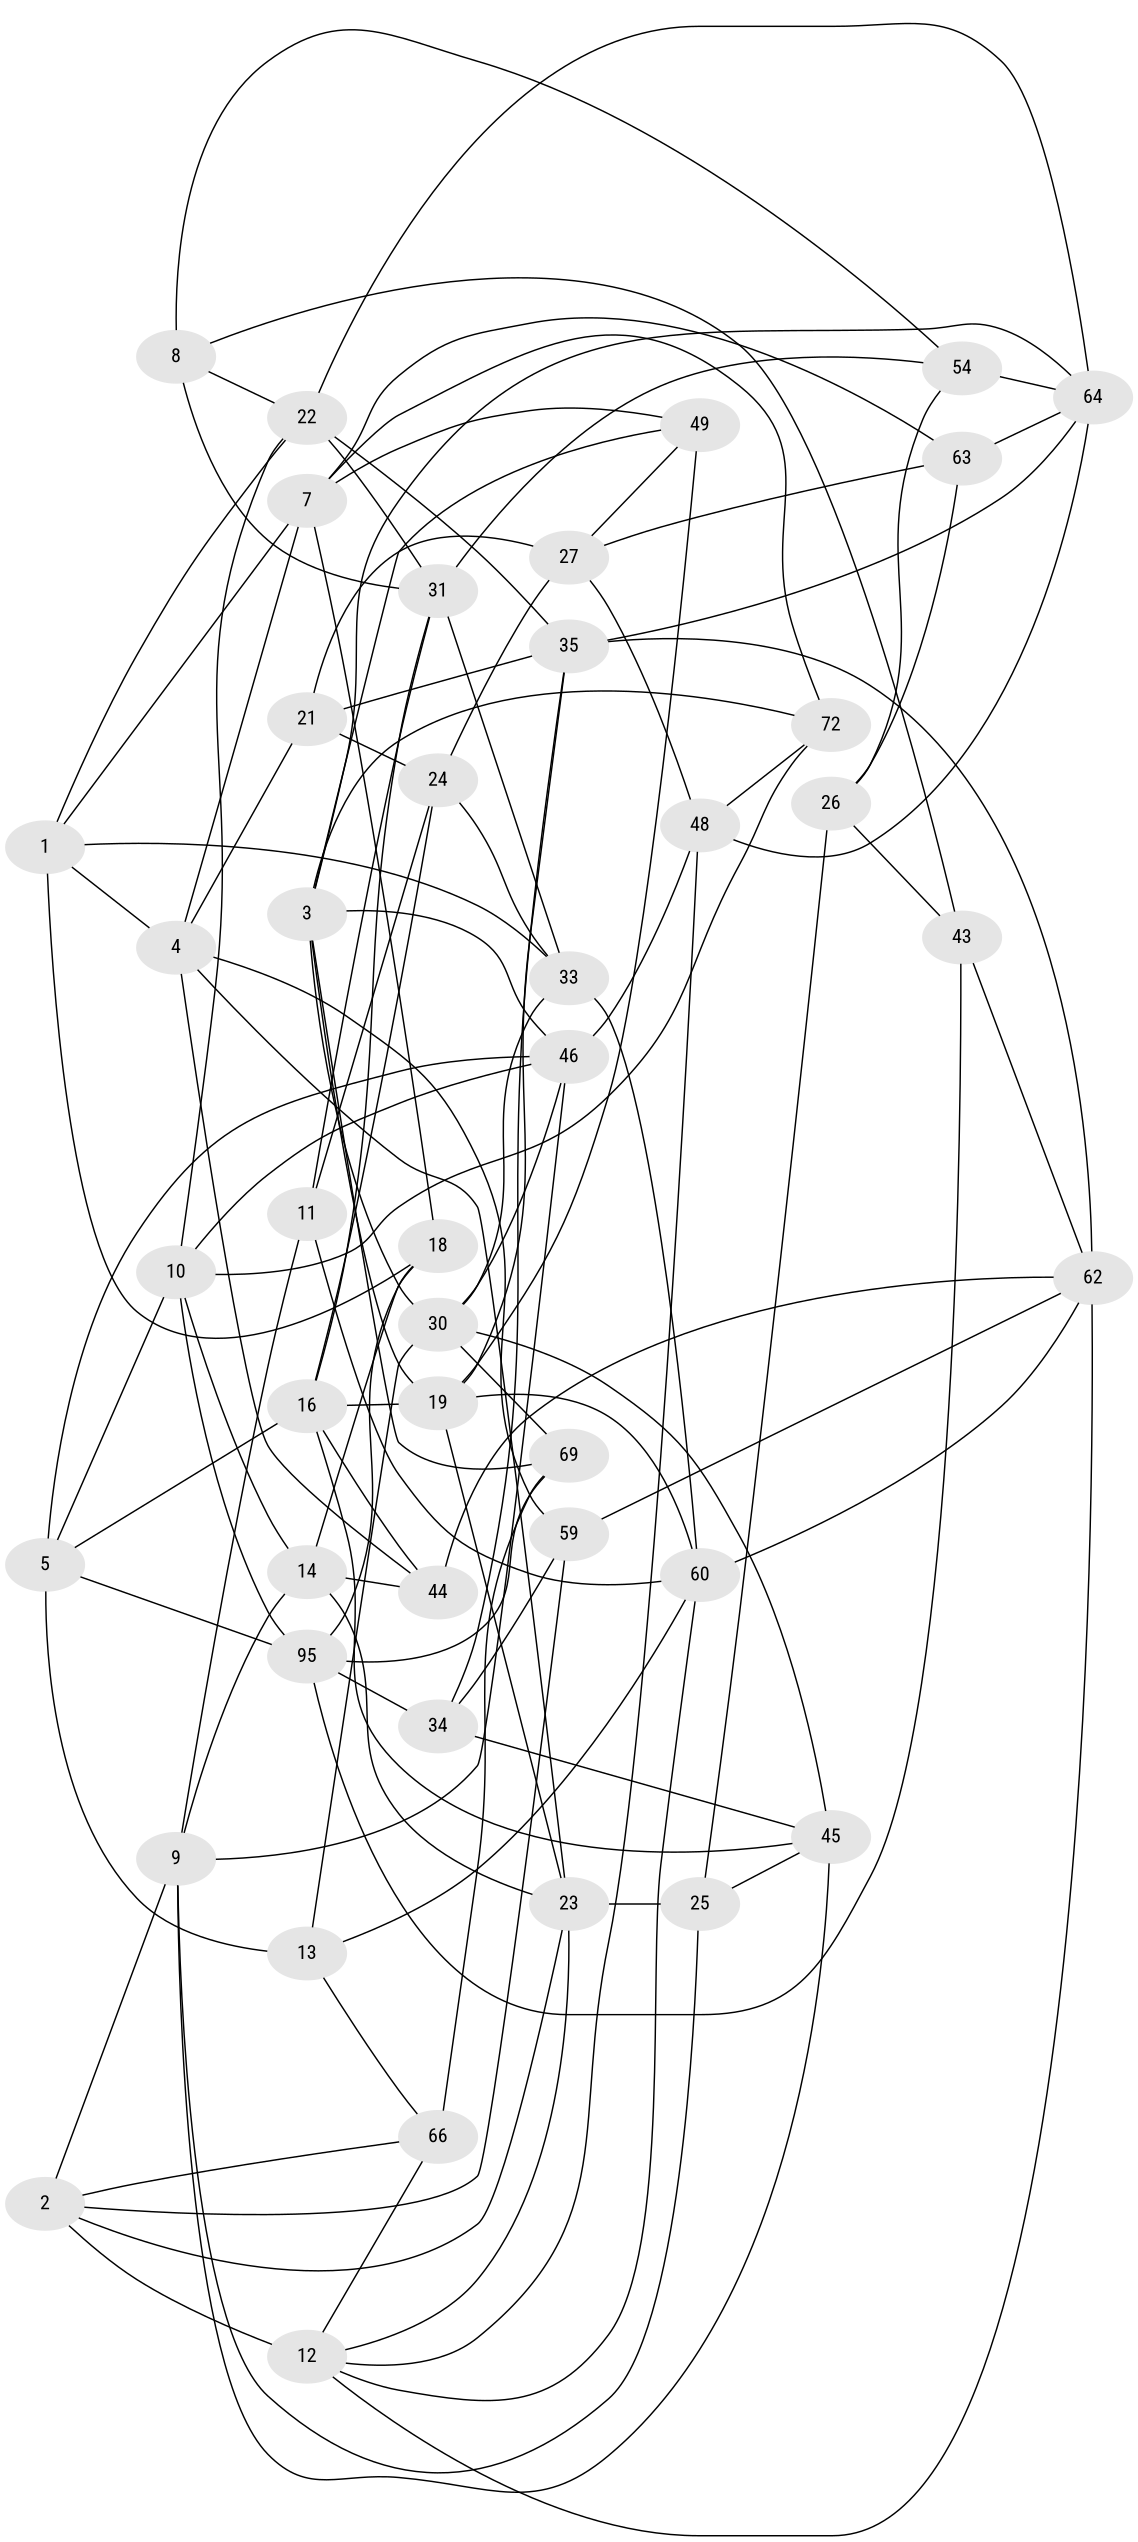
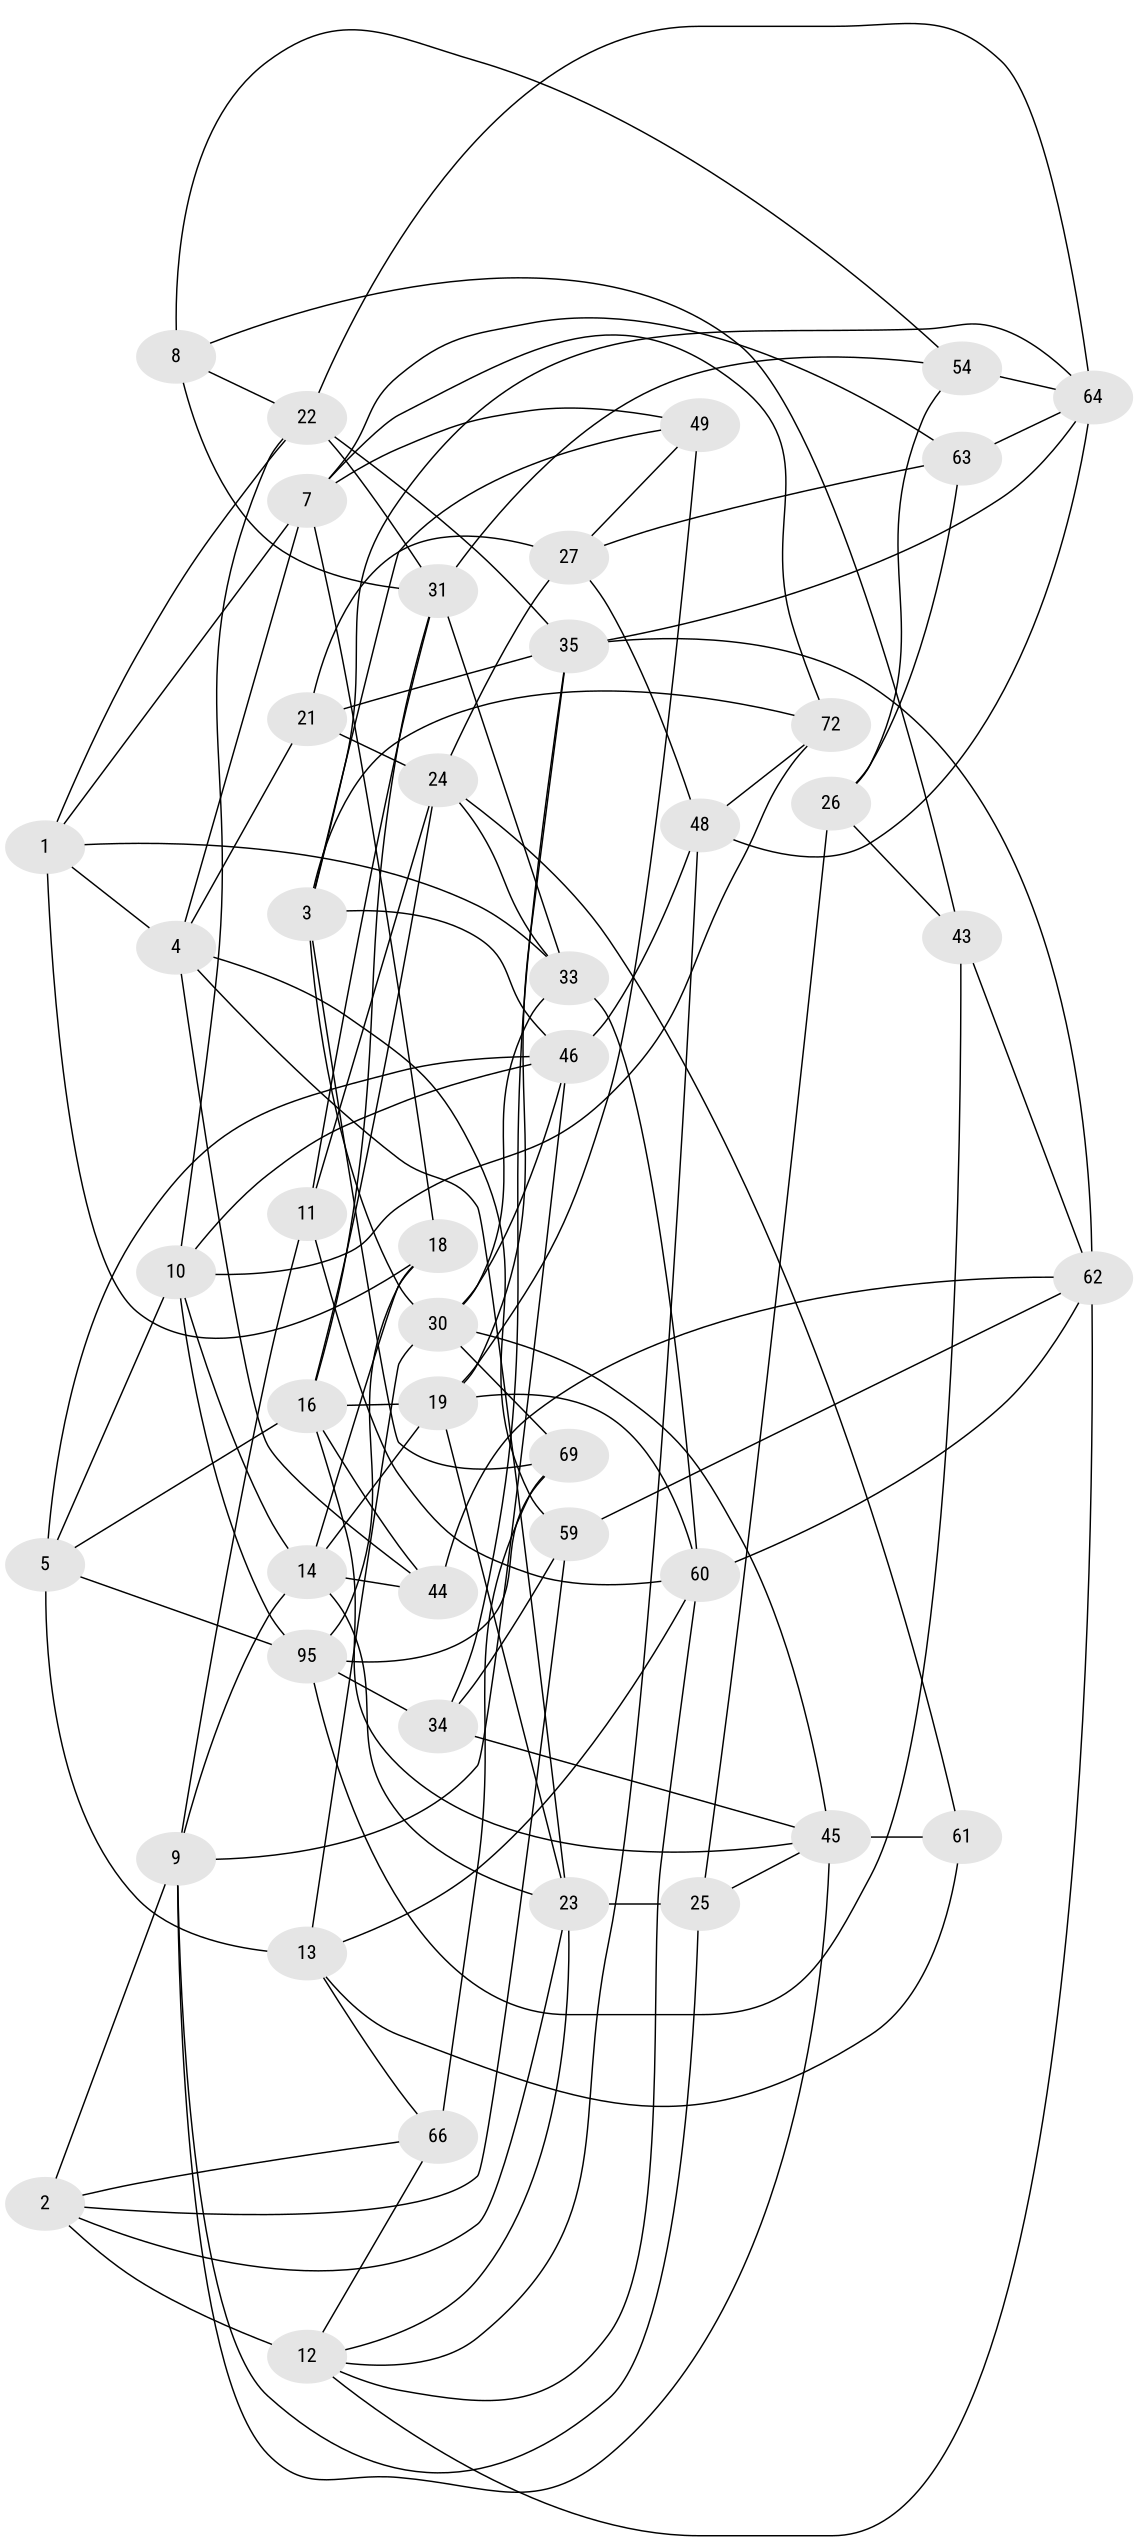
(347, 1166) -> (359, 1506)
none -> (962, 1837)
